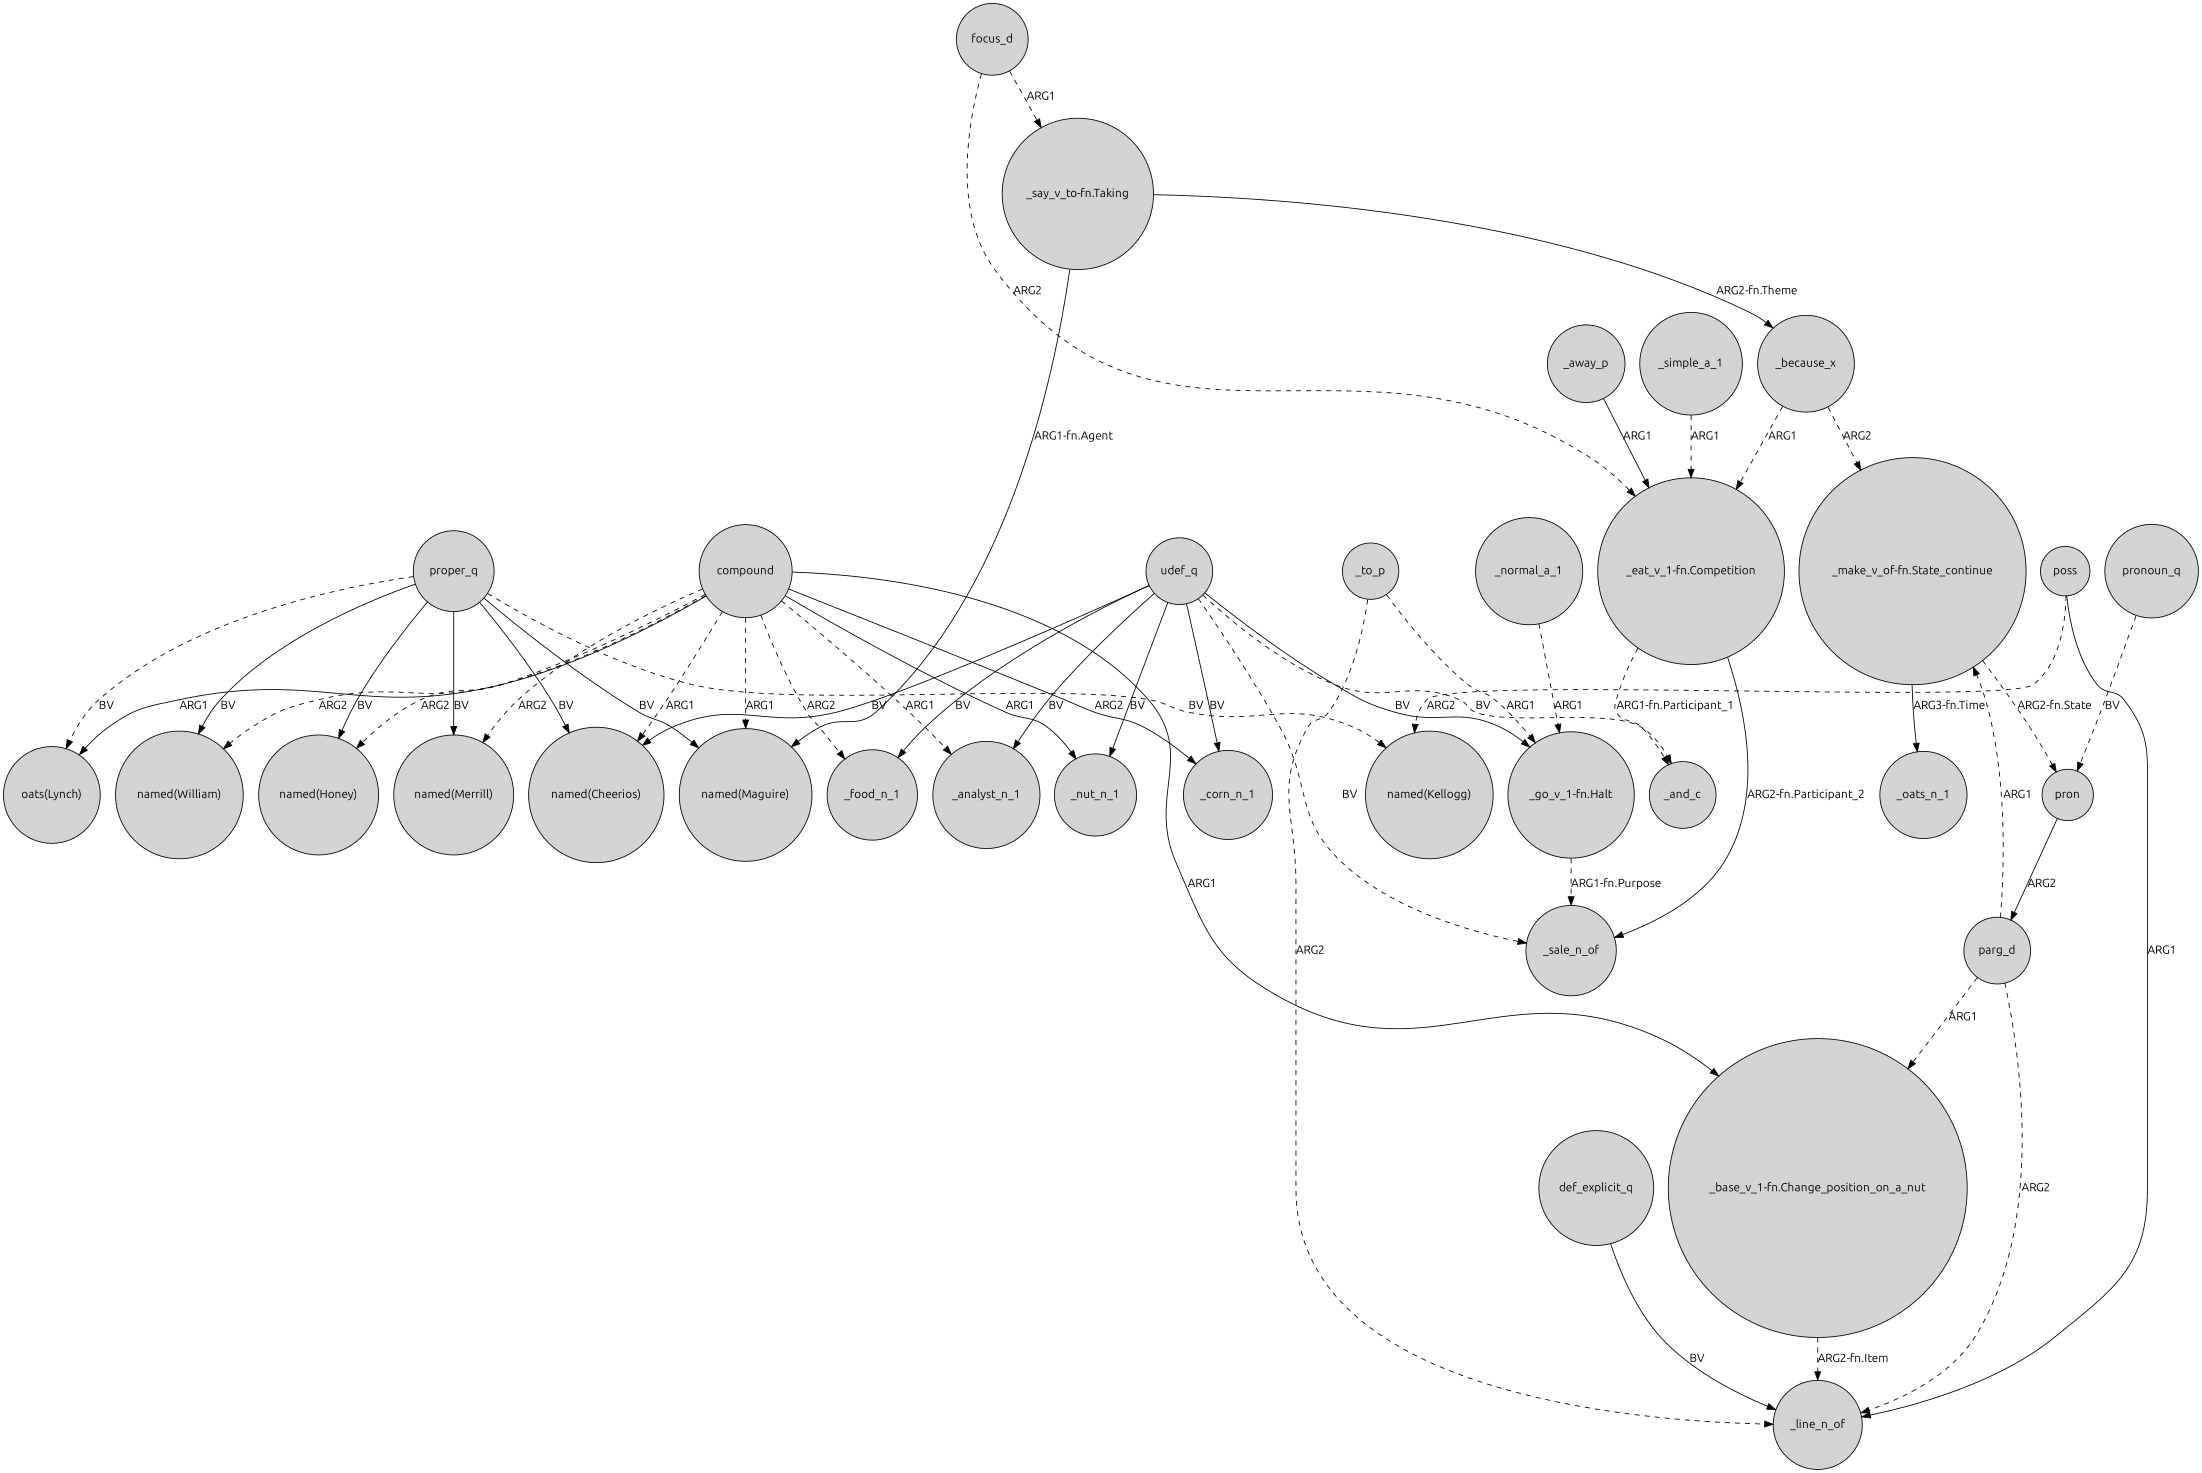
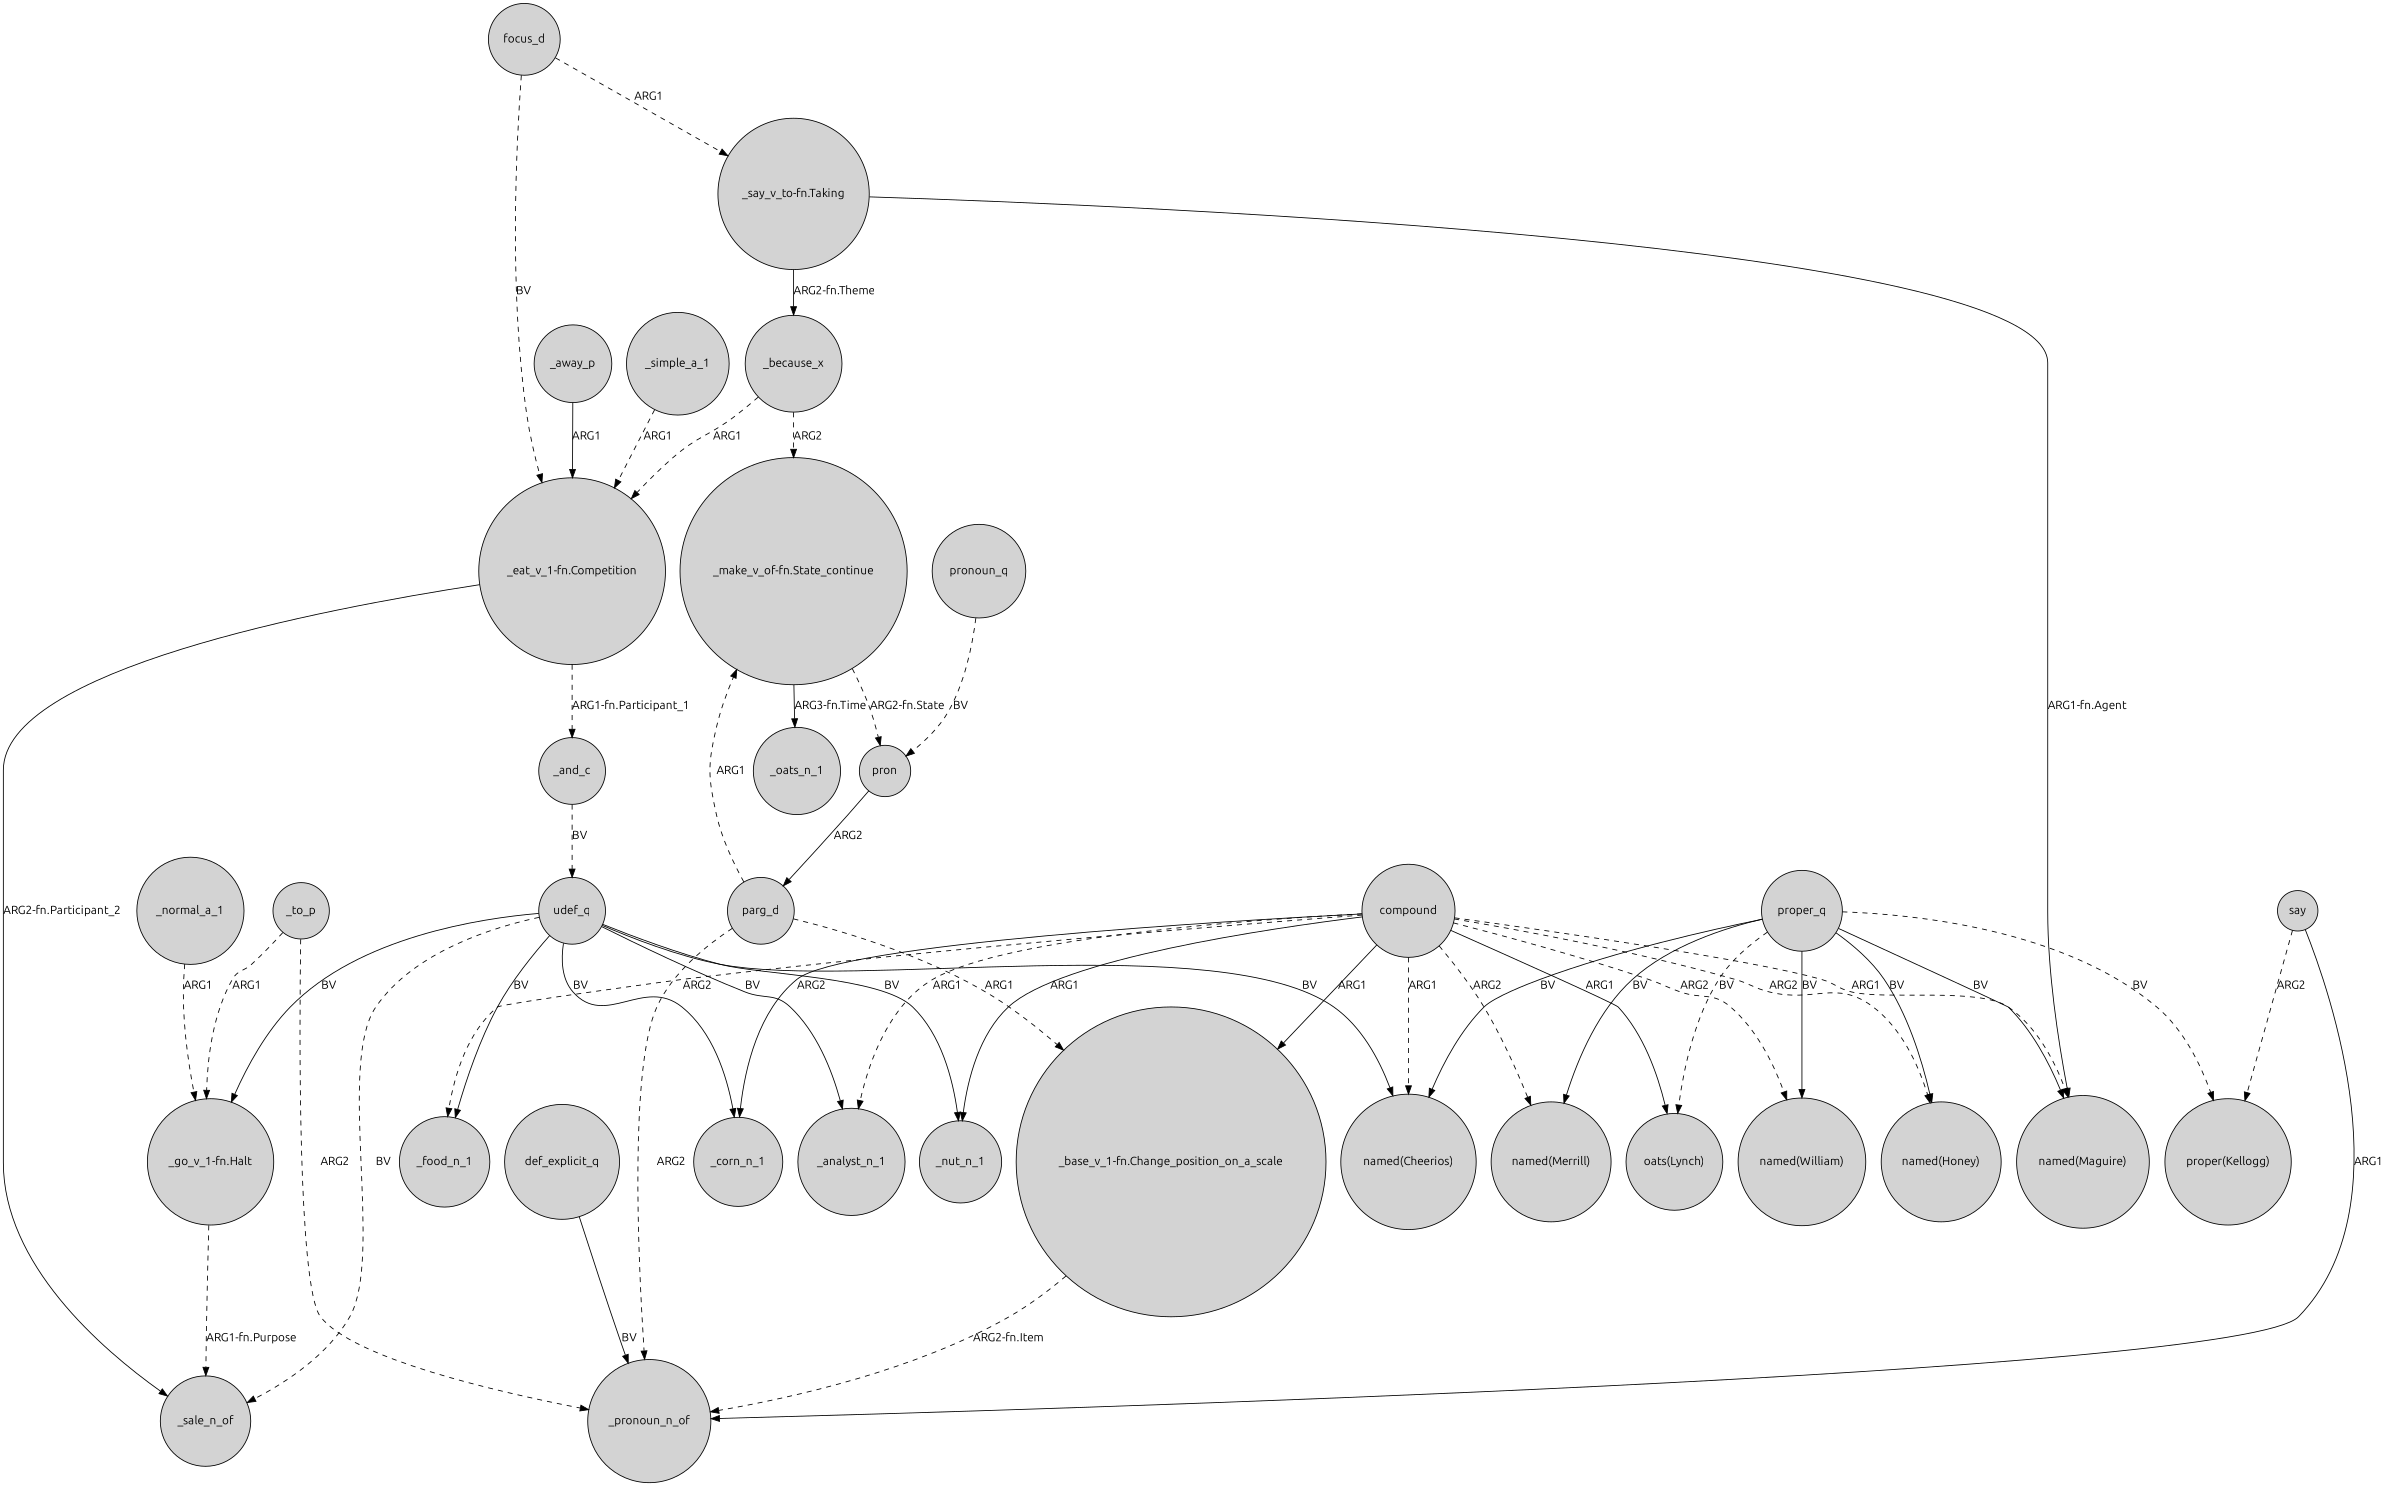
(1028, 291) -> (524, 291)
(2065, 571) -> (2298, 911)
(1431, 692) -> (572, 837)
(1429, 795) -> (2228, 1162)
(1818, 1188) -> (1171, 1162)
(1818, 1425) -> (649, 1421)
